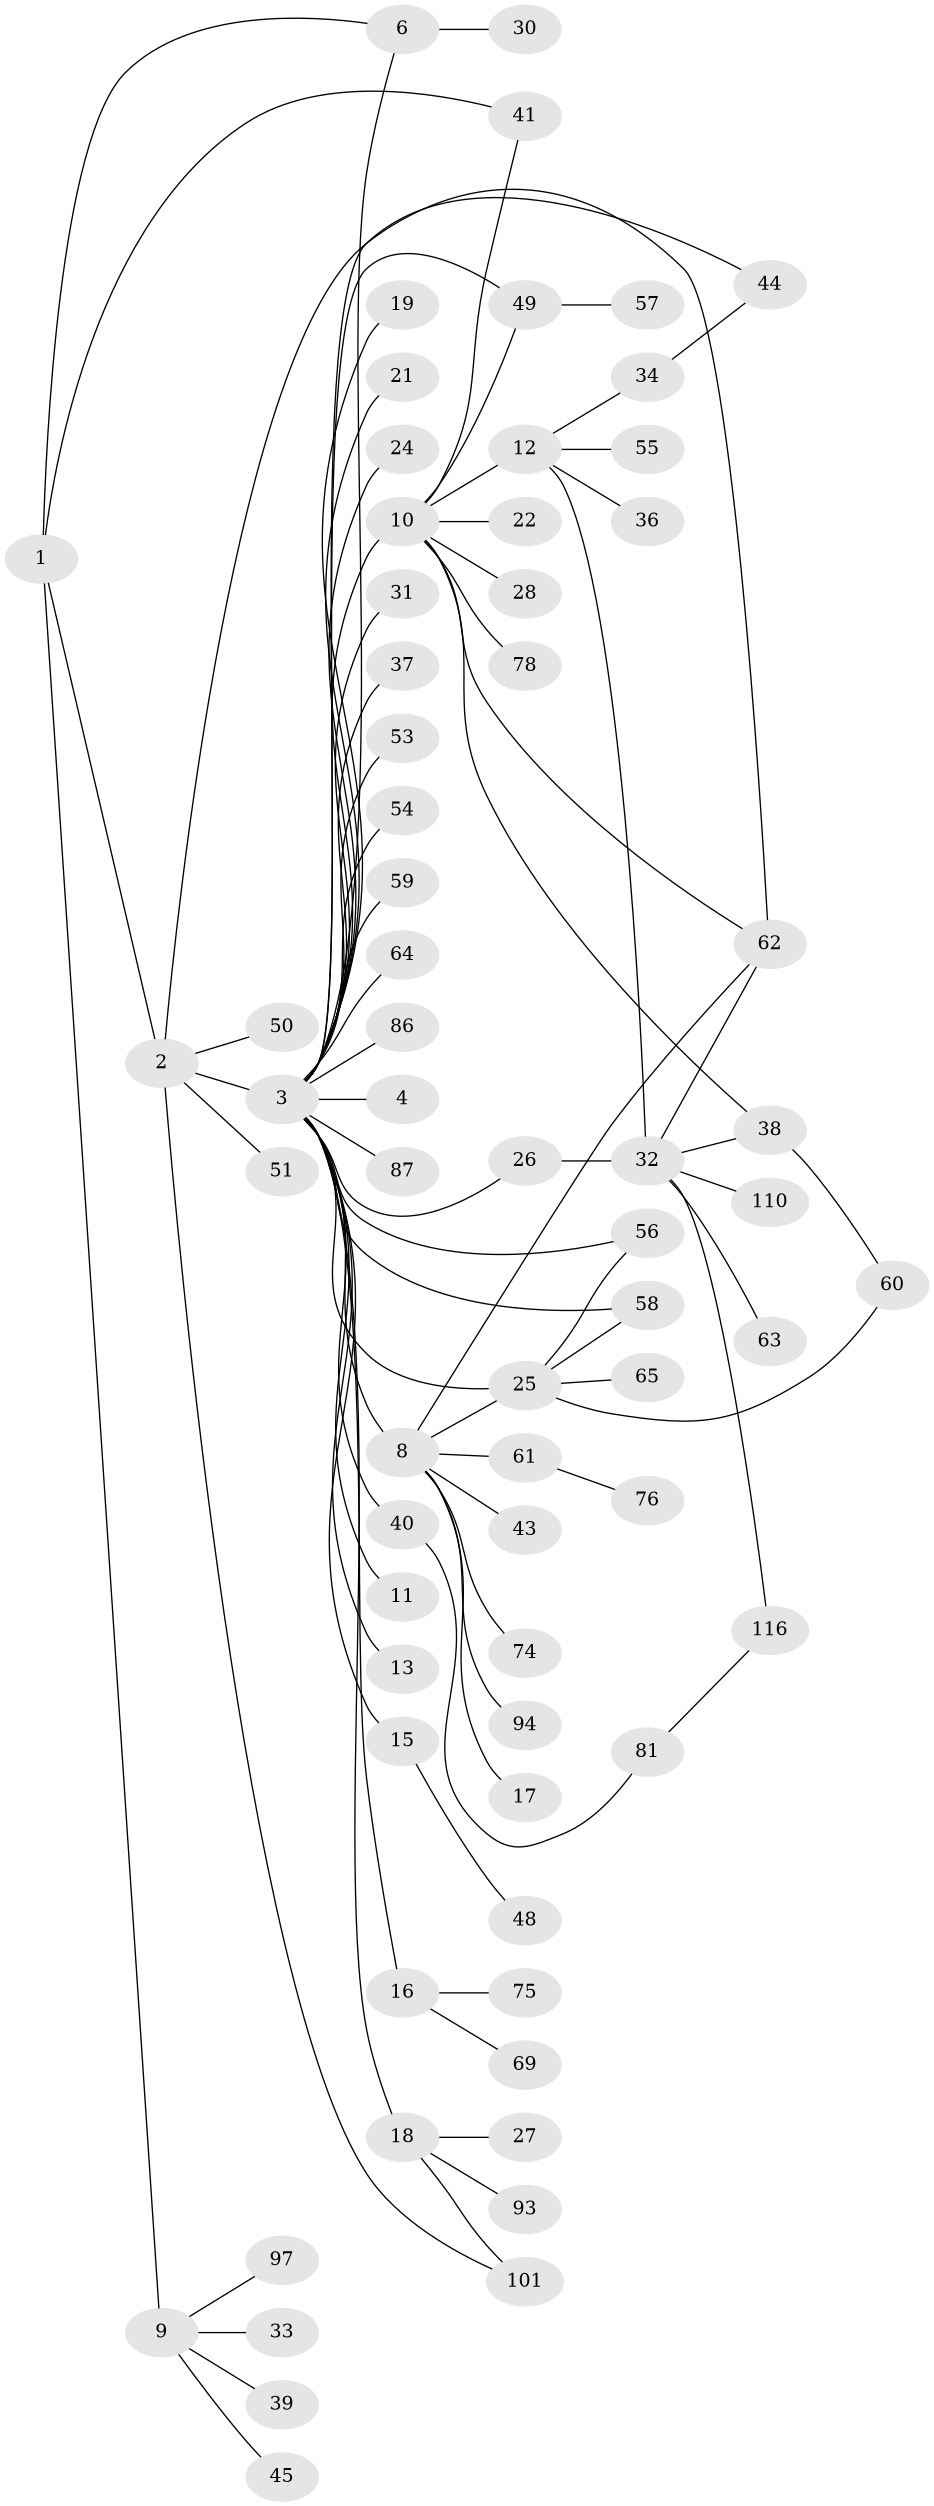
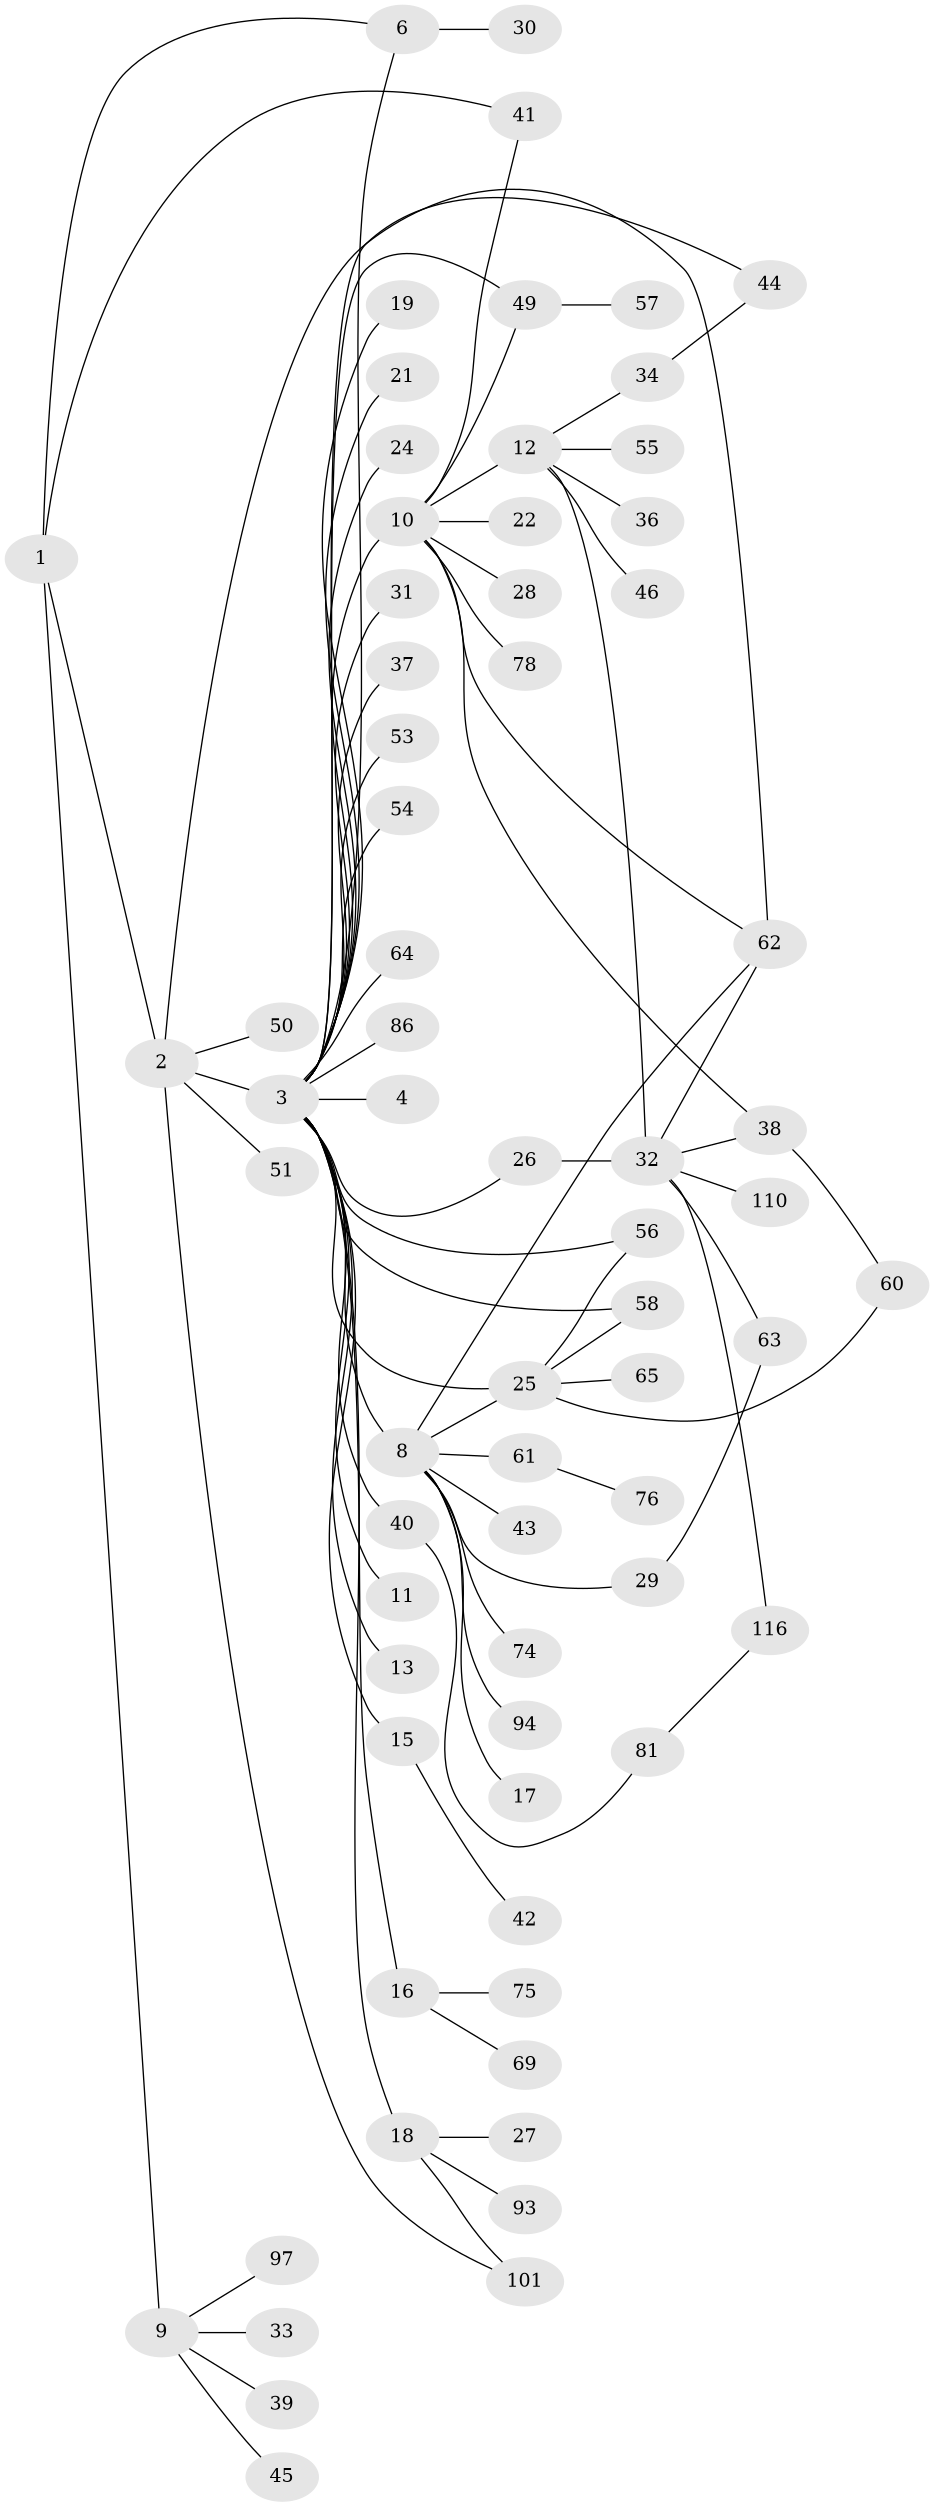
none -> (648, 594)
(403, 883) -> none
(403, 1172) -> none
none -> (648, 1582)
(525, 1921) -> (525, 1921)
